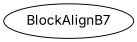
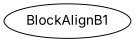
(69, 21) -> (67, 21)
